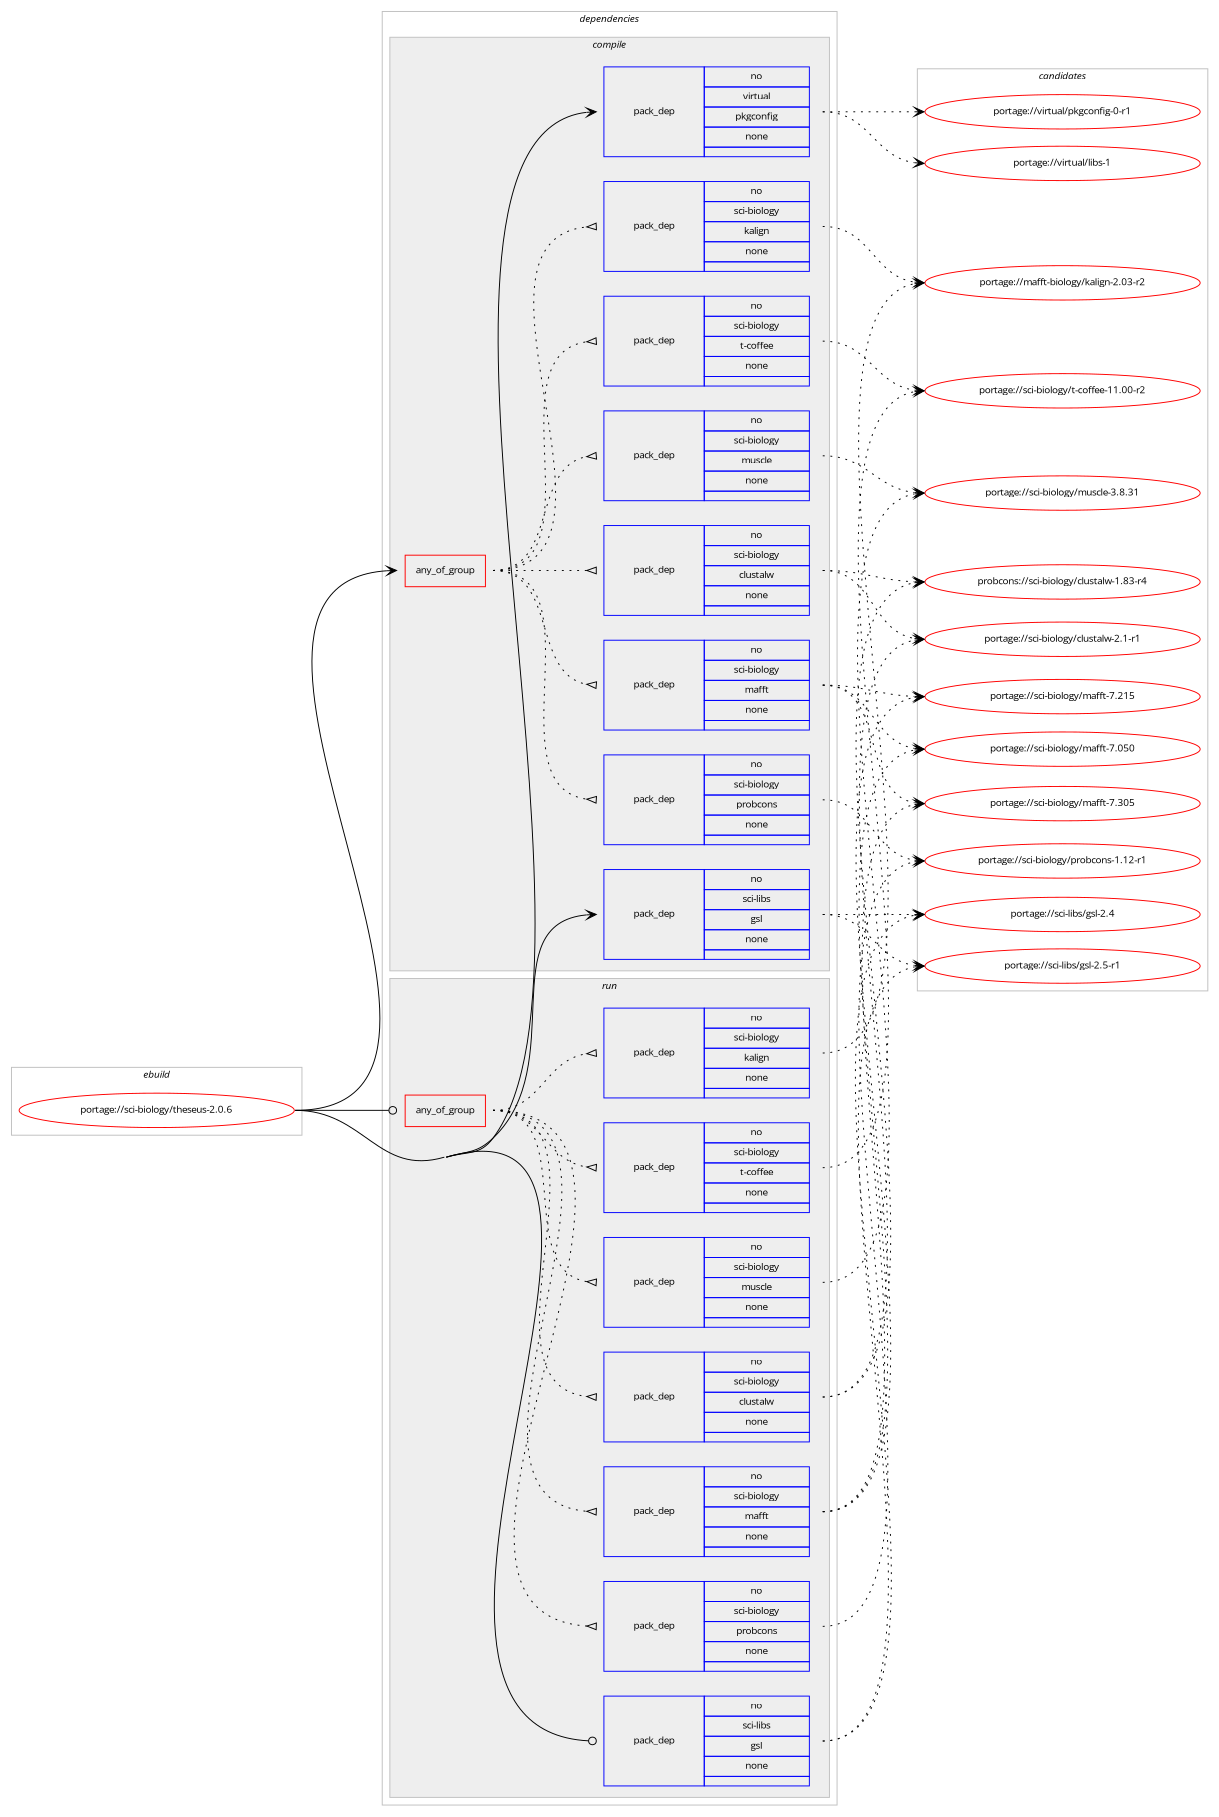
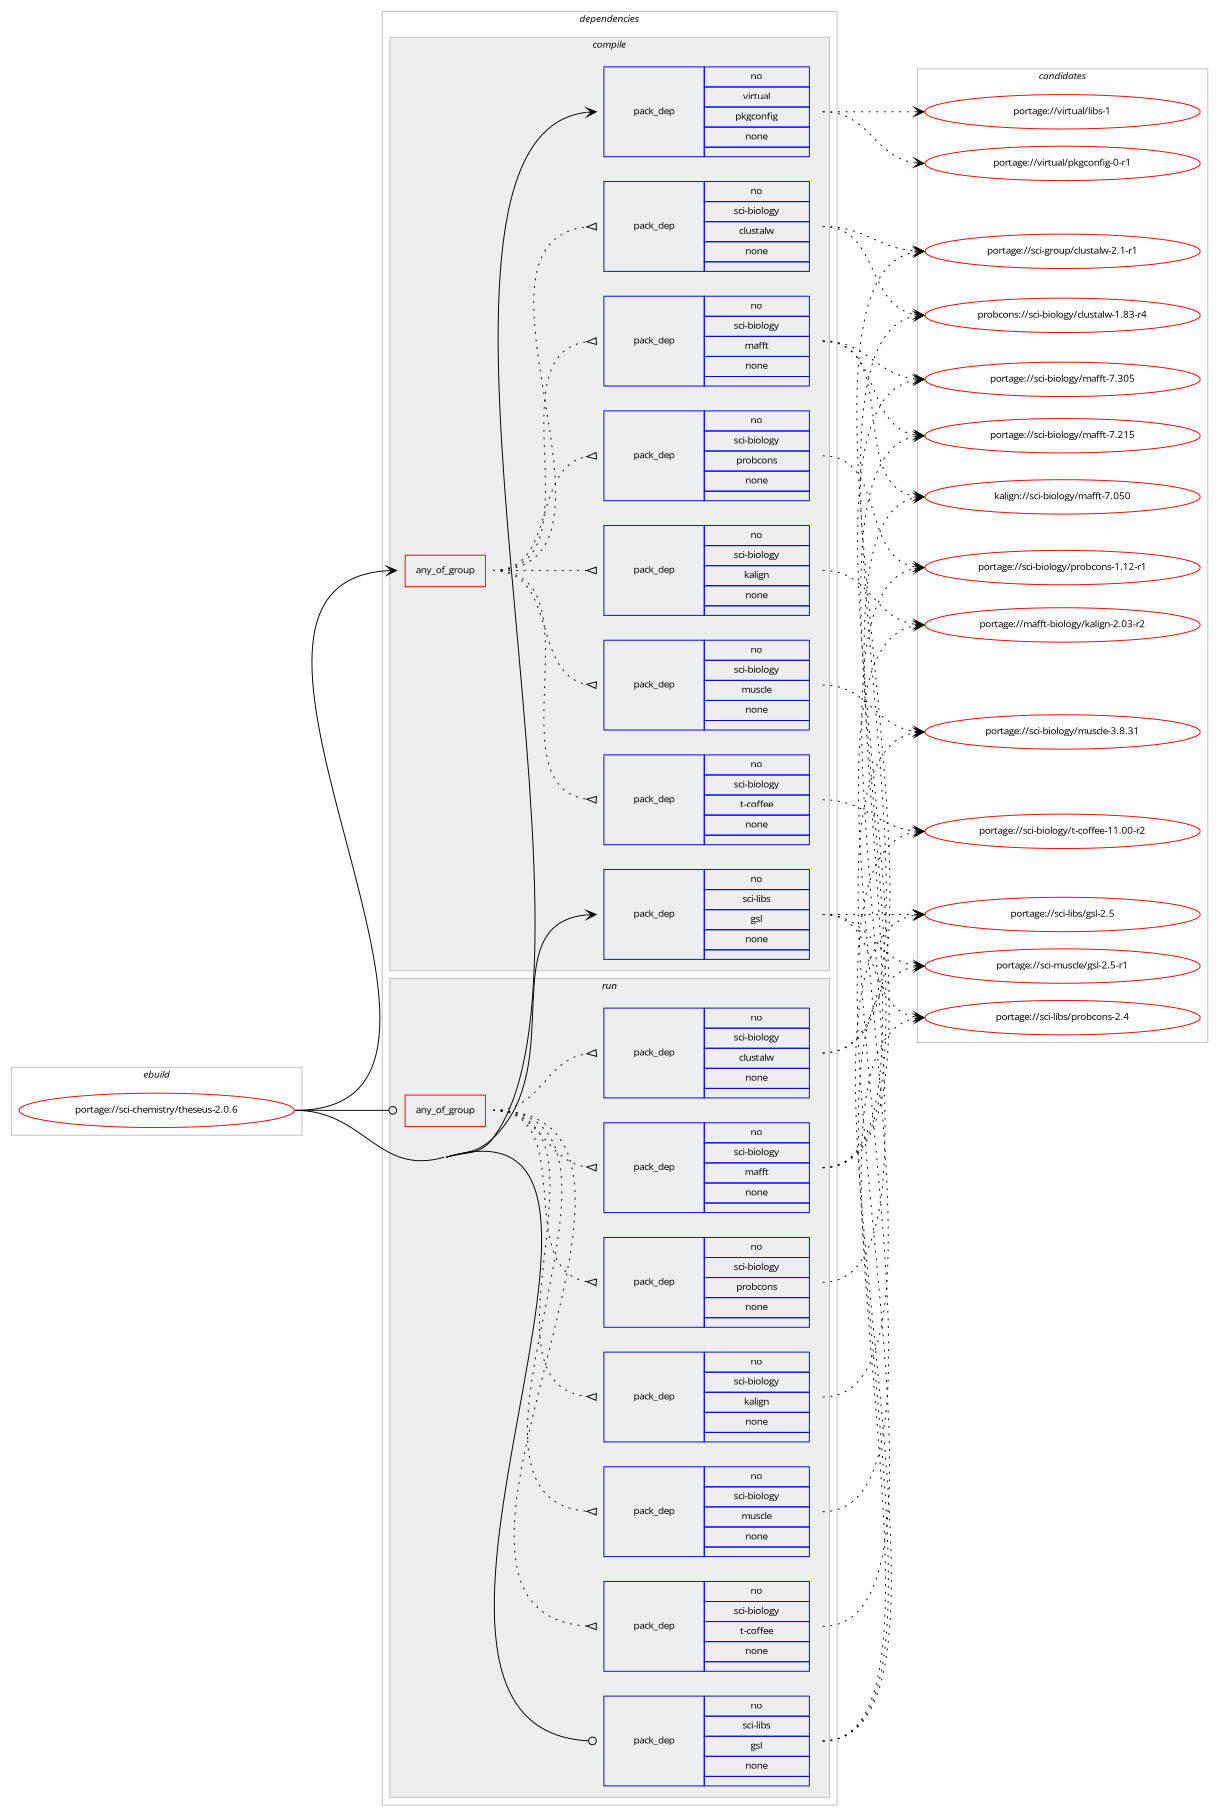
(1063, 639) -> (1063, 251)
(1063, 749) -> (1063, 497)
none -> (1063, 914)
(1063, 914) -> (1063, 1018)
(1063, 966) -> (1063, 966)
(157, 1110) -> (157, 1110)
